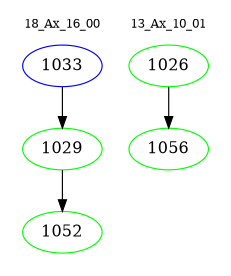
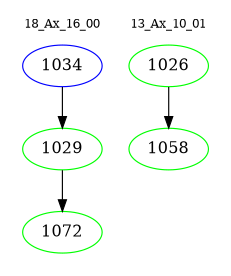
(62, 66) -> (62, 66)
(169, 149) -> (169, 149)
(62, 232) -> (62, 232)
